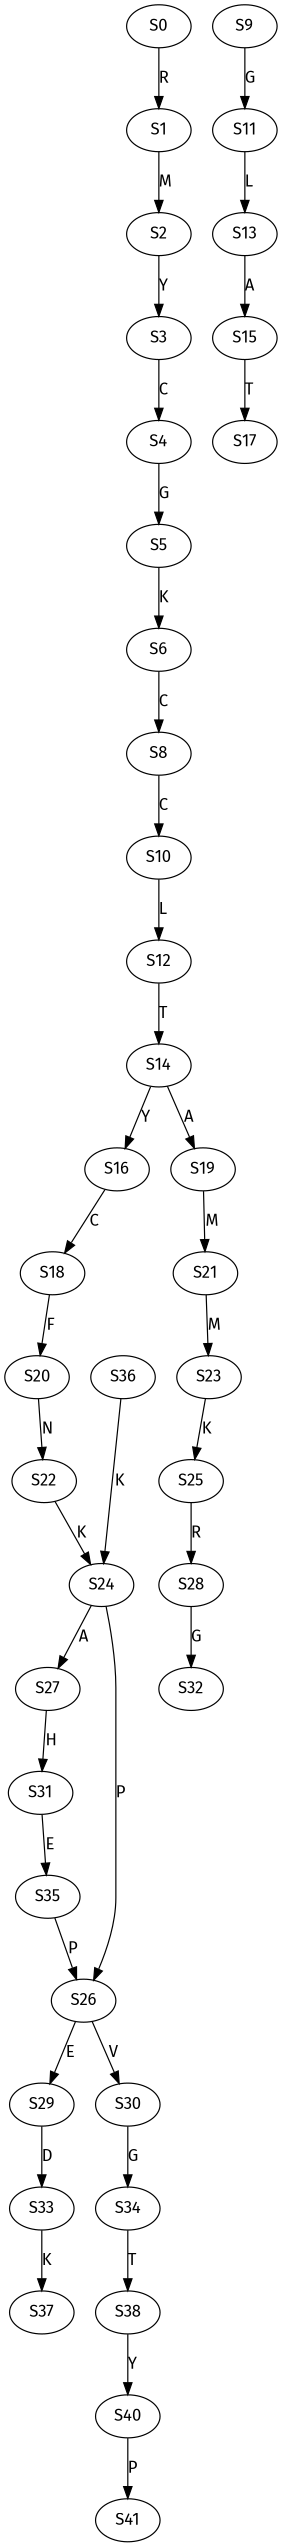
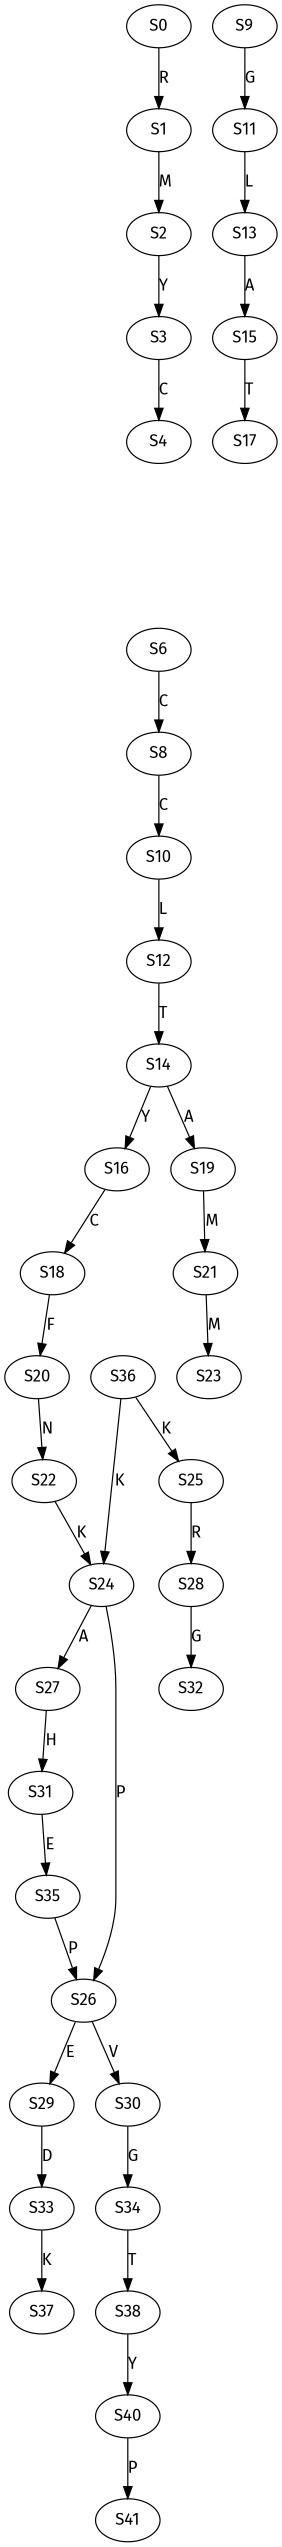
(159, 546) -> none
(201, 1423) -> (154, 1424)
